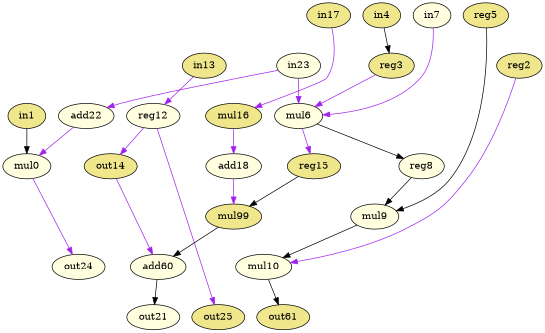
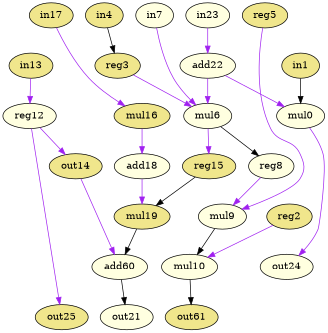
(299, 86) -> (208, 87)
(473, 134) -> (278, 137)
(401, 189) -> (250, 189)
(234, 217) -> (142, 217)
